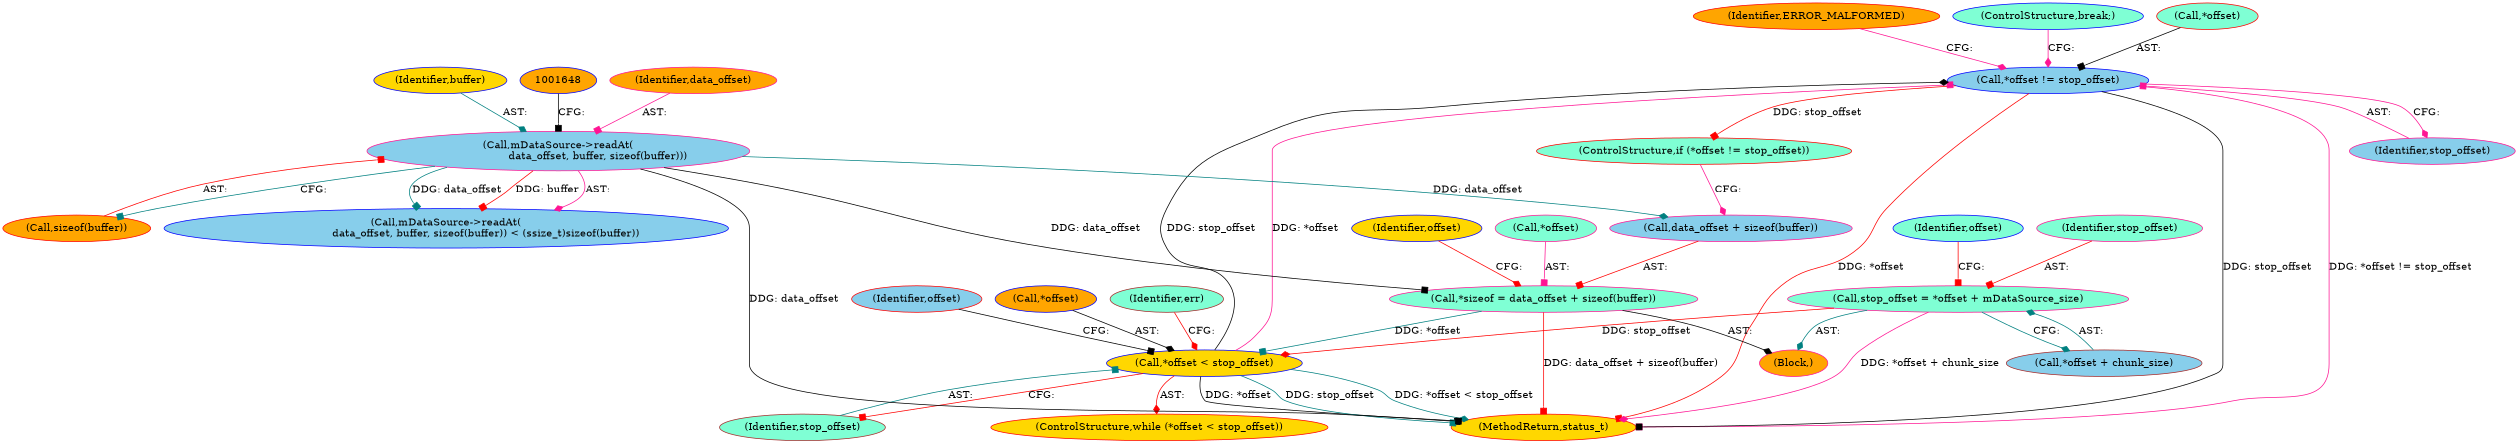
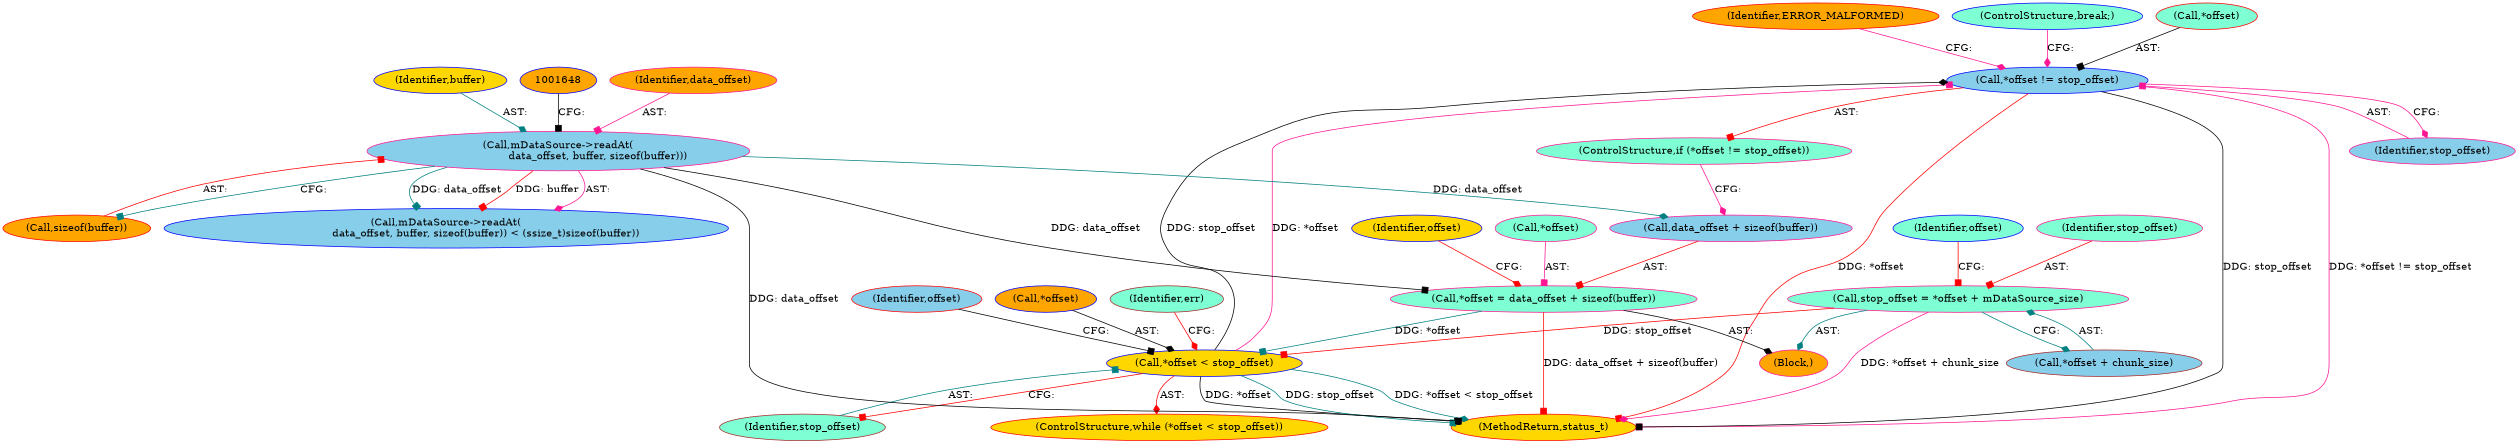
(1818, 112) -> (1848, 112)
(1694, 151) -> (1694, 151)
(1544, 299) -> (1544, 299)
(1562, 329) -> (1561, 329)
